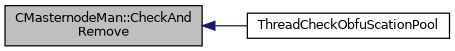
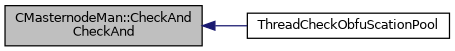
(104, 26) -> (104, 26)
